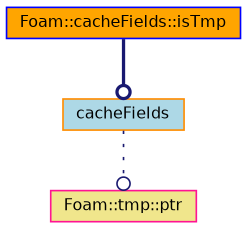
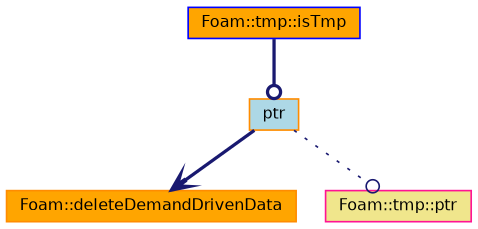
(124, 23) -> (274, 23)
(124, 115) -> (274, 115)
none -> (151, 206)
